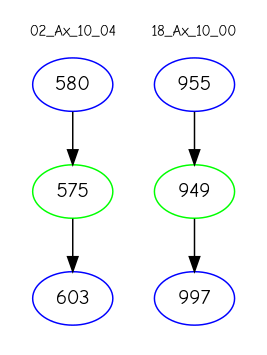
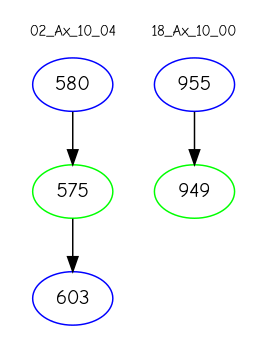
(194, 298) -> none
